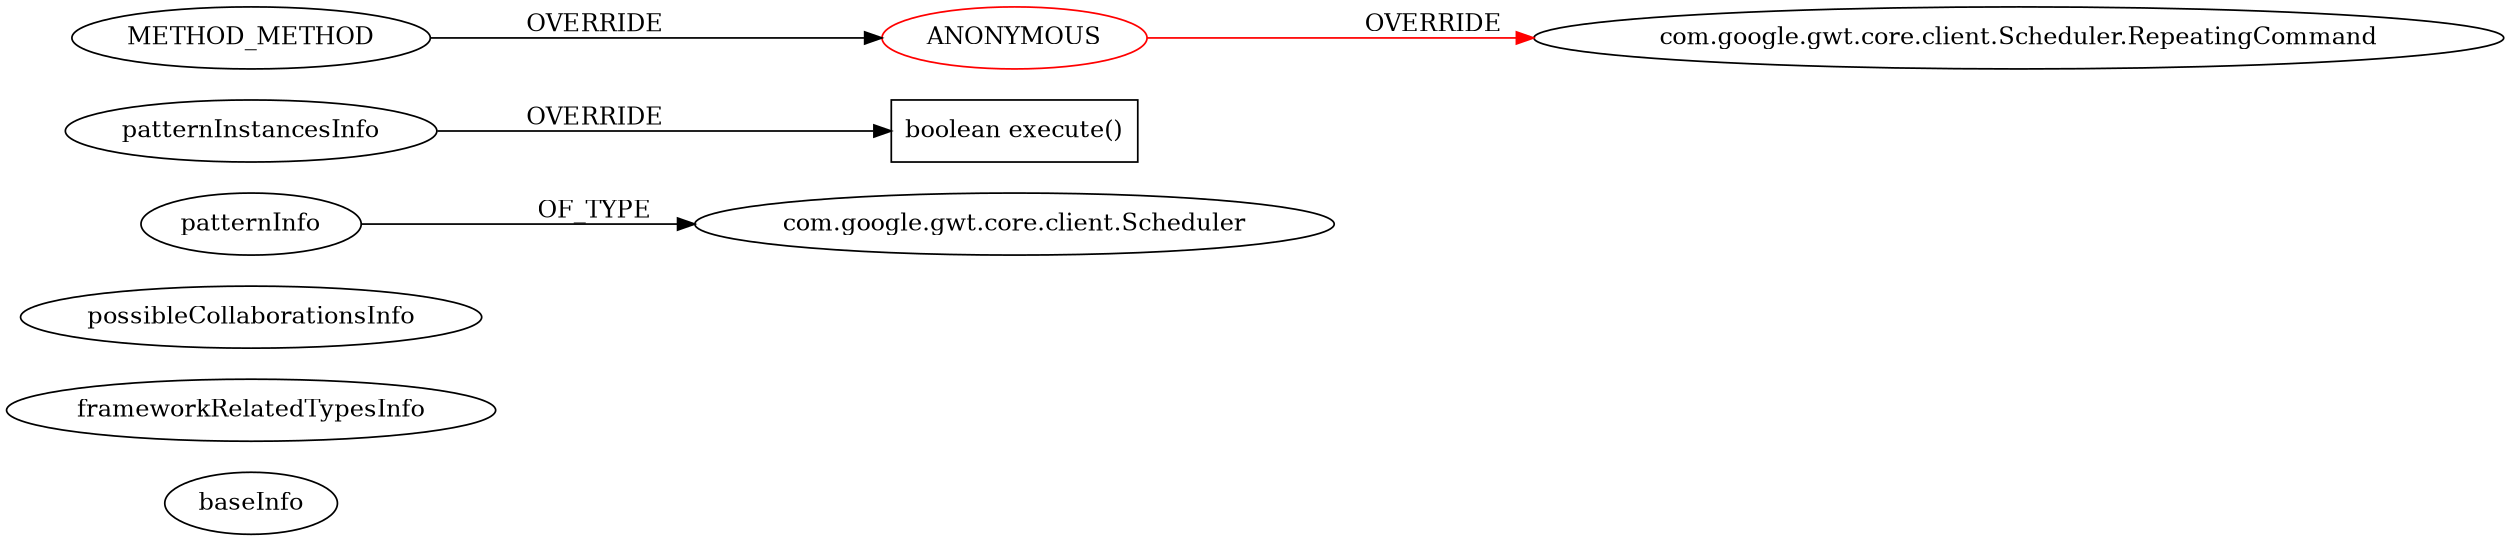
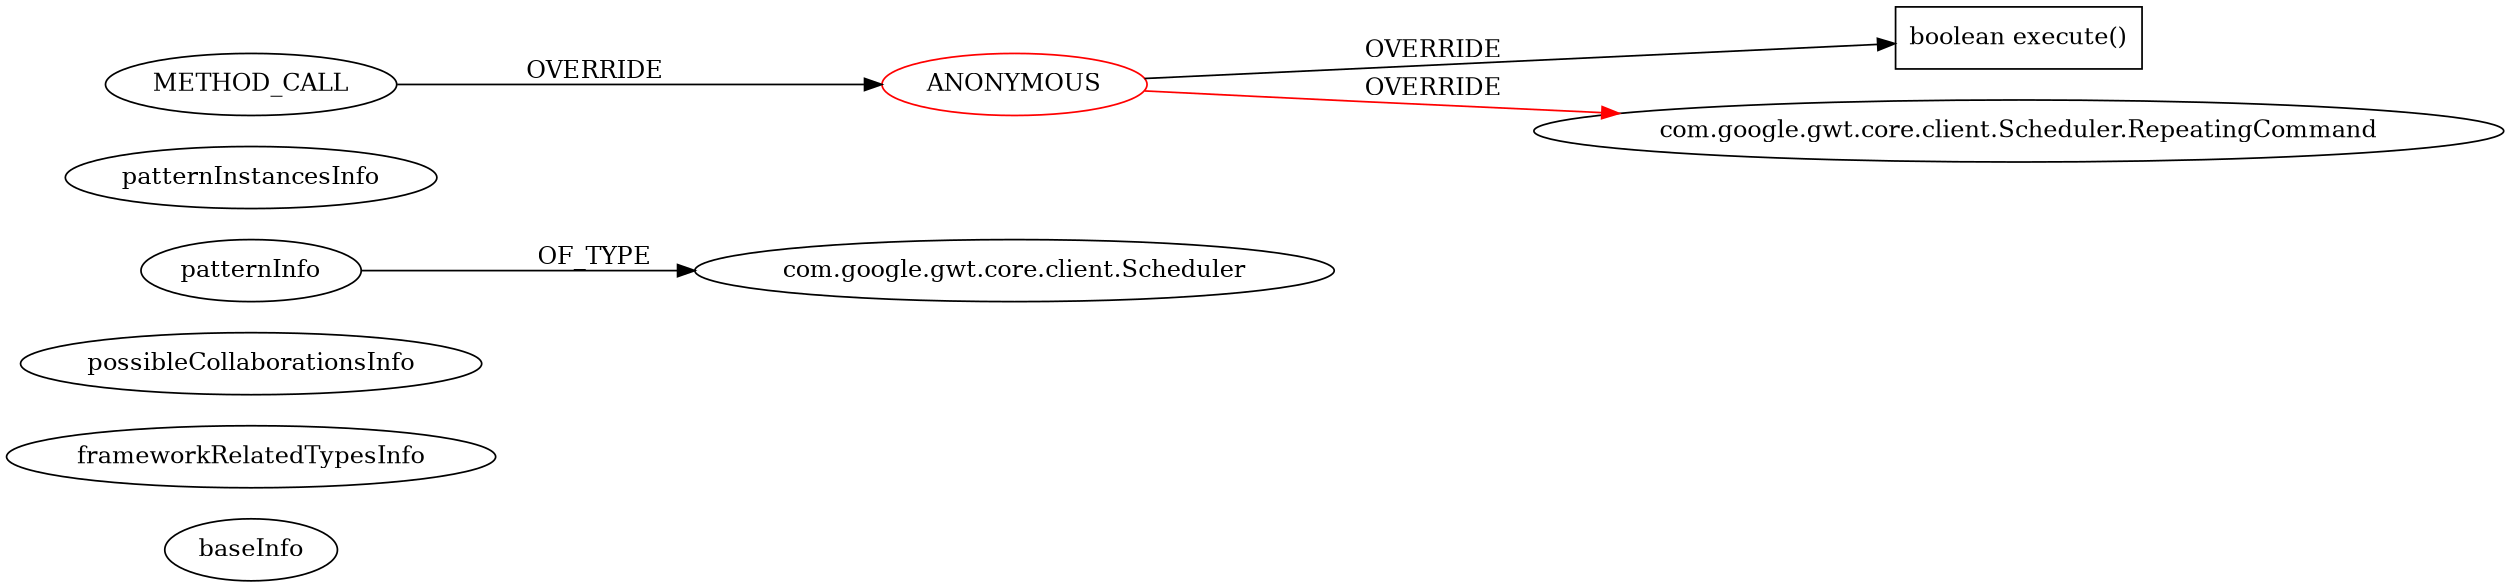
(251, 38) -> (251, 84)
(655, 131) -> (1511, 61)
